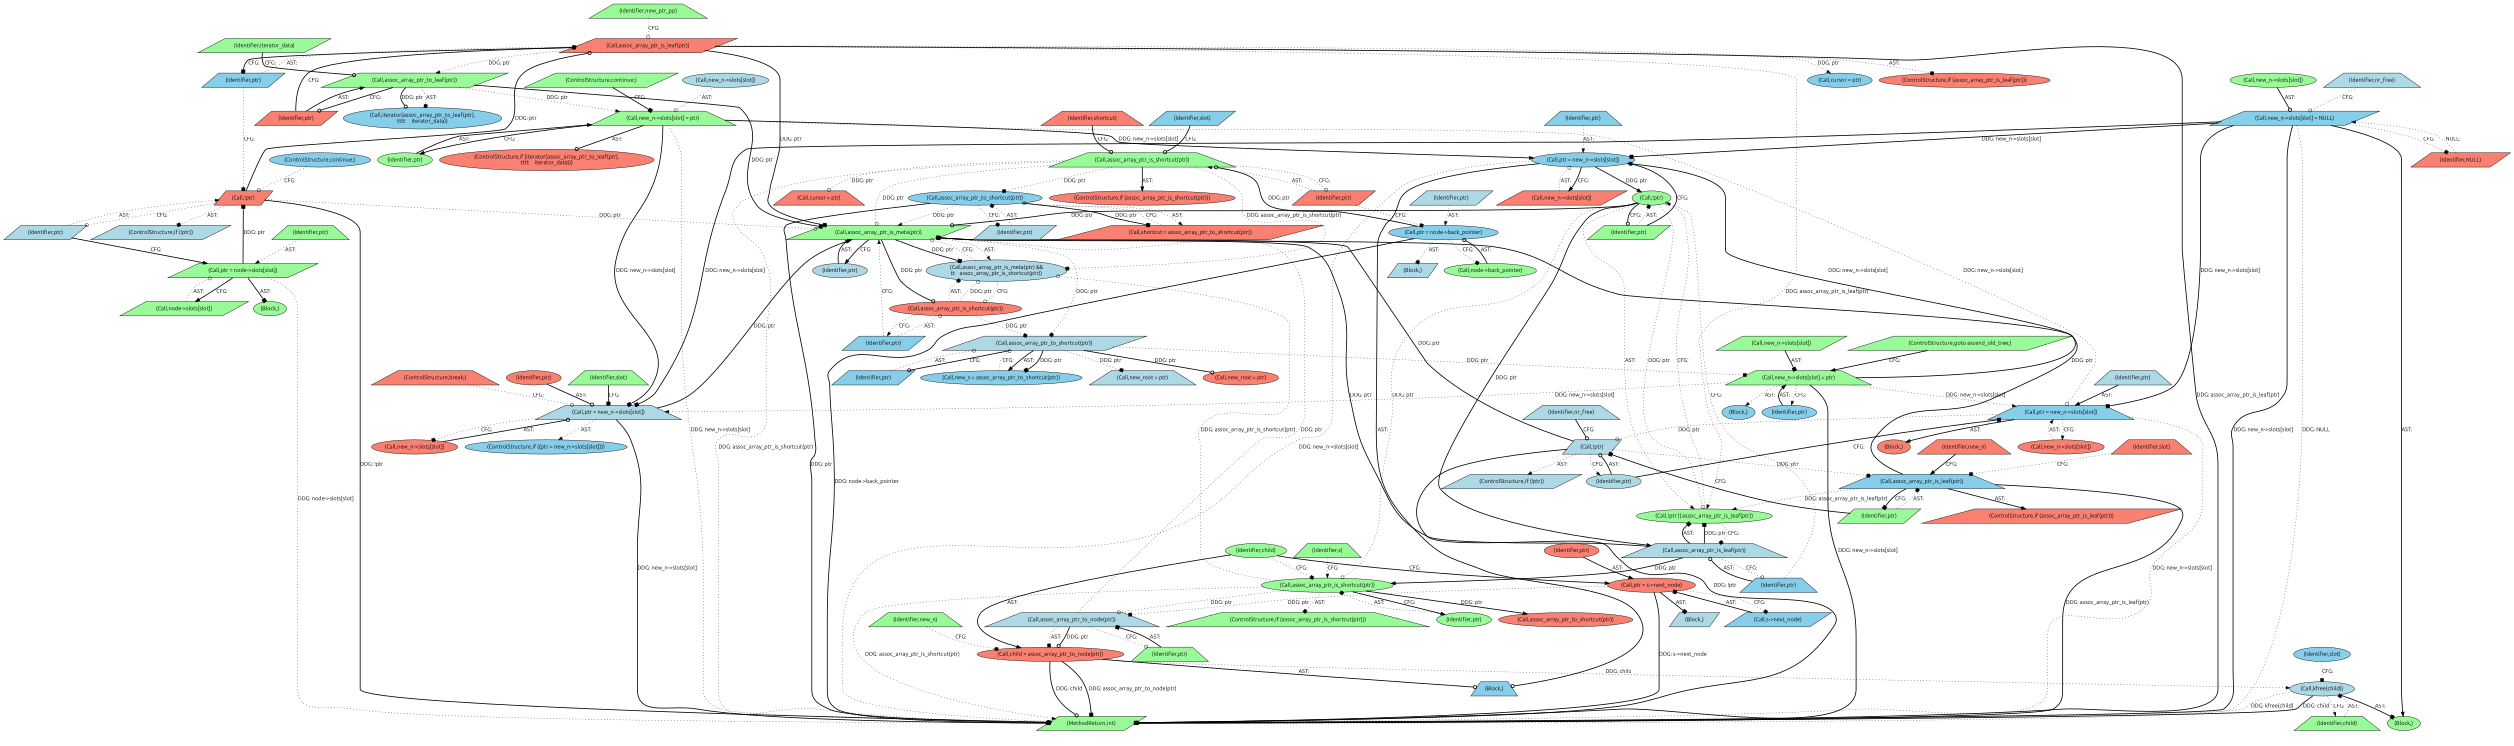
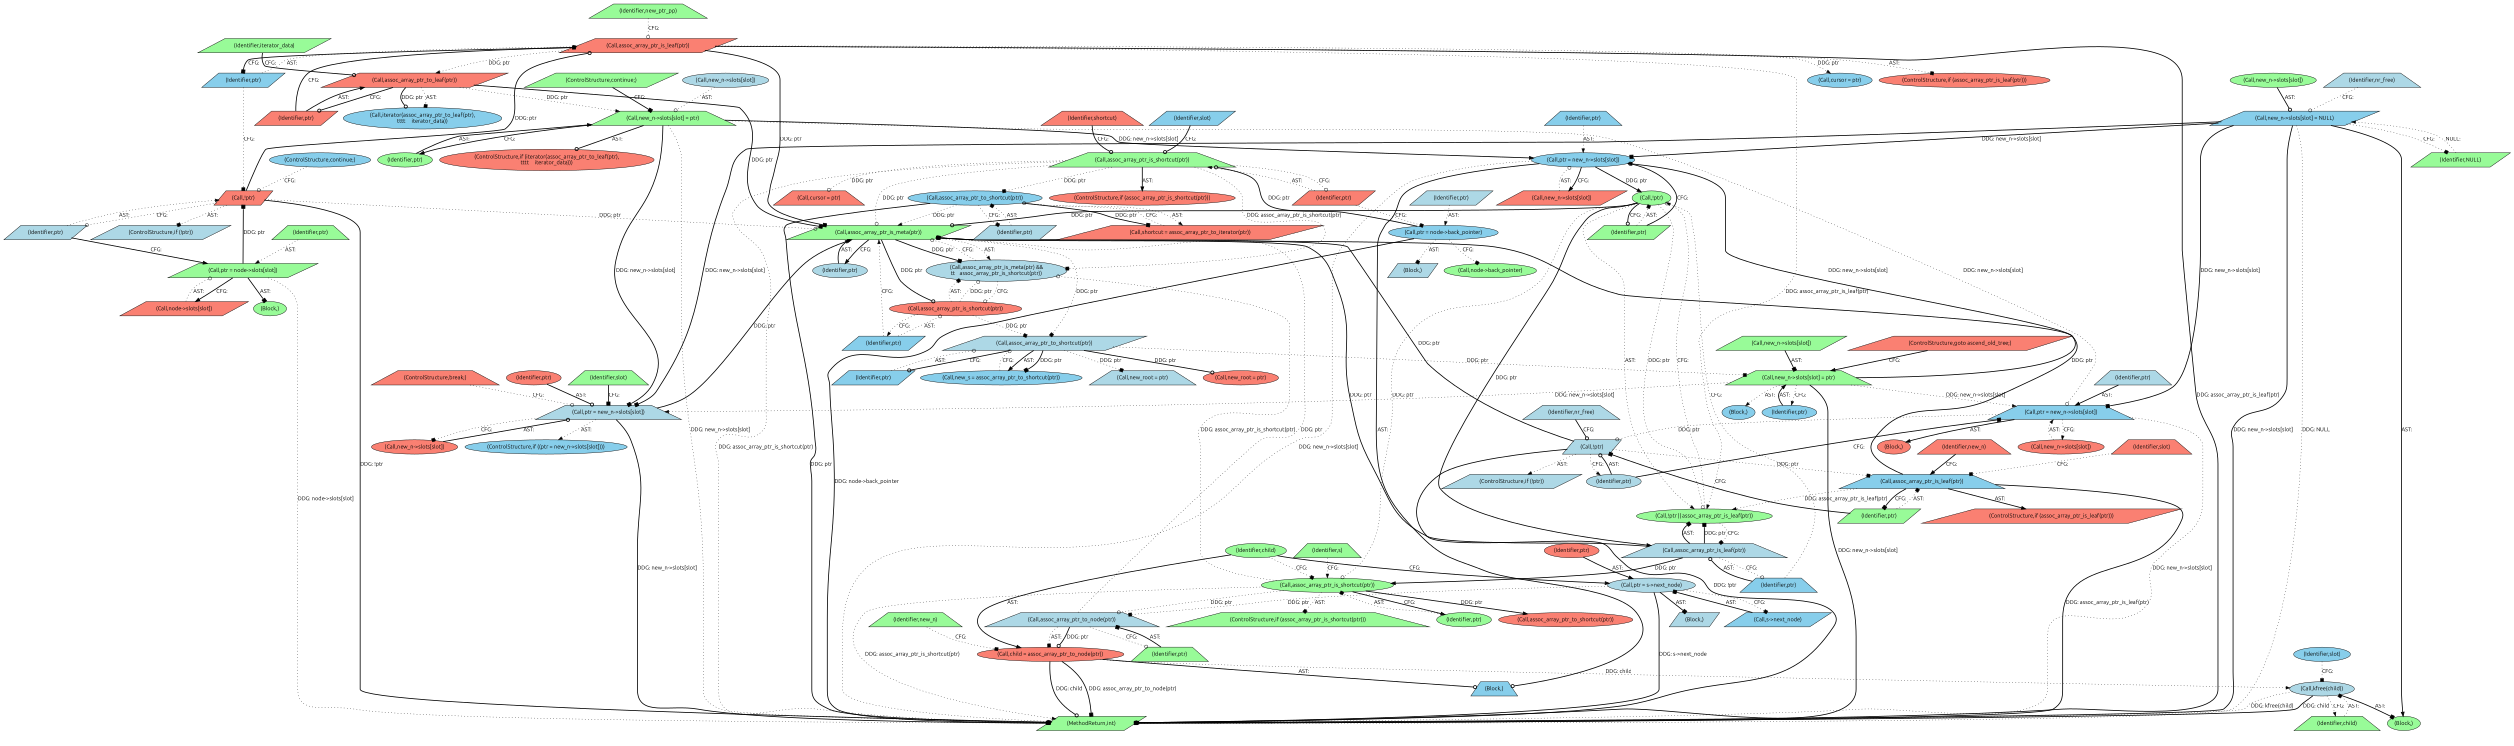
(415, 80) -> (415, 80)
(2461, 160) -> (2461, 160)
(1190, 233) -> (1190, 233)
(1478, 250) -> none
(184, 309) -> (184, 309)
(1960, 343) -> (1960, 343)
(1652, 585) -> (1652, 585)
